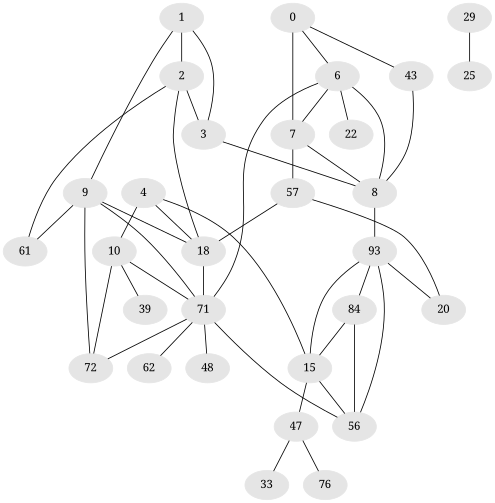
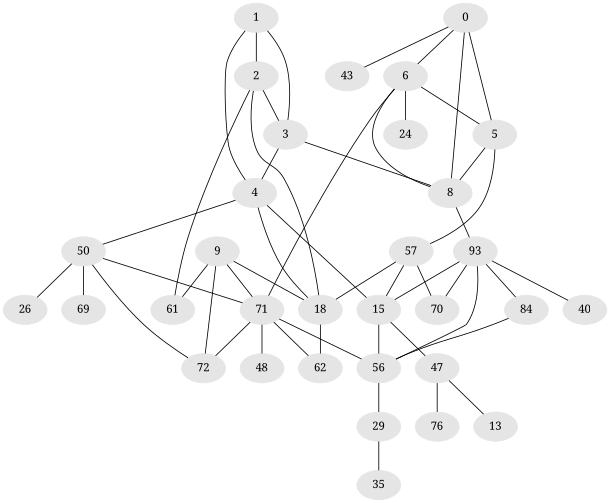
(470, 76) -> (379, 485)
(129, 103) -> (225, 105)
(293, 135) -> (495, 135)
(351, 135) -> (406, 135)
(410, 139) -> (458, 102)
none -> (272, 160)
(114, 251) -> (84, 251)
(204, 281) -> (320, 333)
none -> (25, 310)
(145, 310) -> (84, 310)
(444, 310) -> (437, 310)
none -> (585, 310)
(332, 339) -> (395, 281)
none -> (379, 398)
(267, 485) -> (496, 427)
